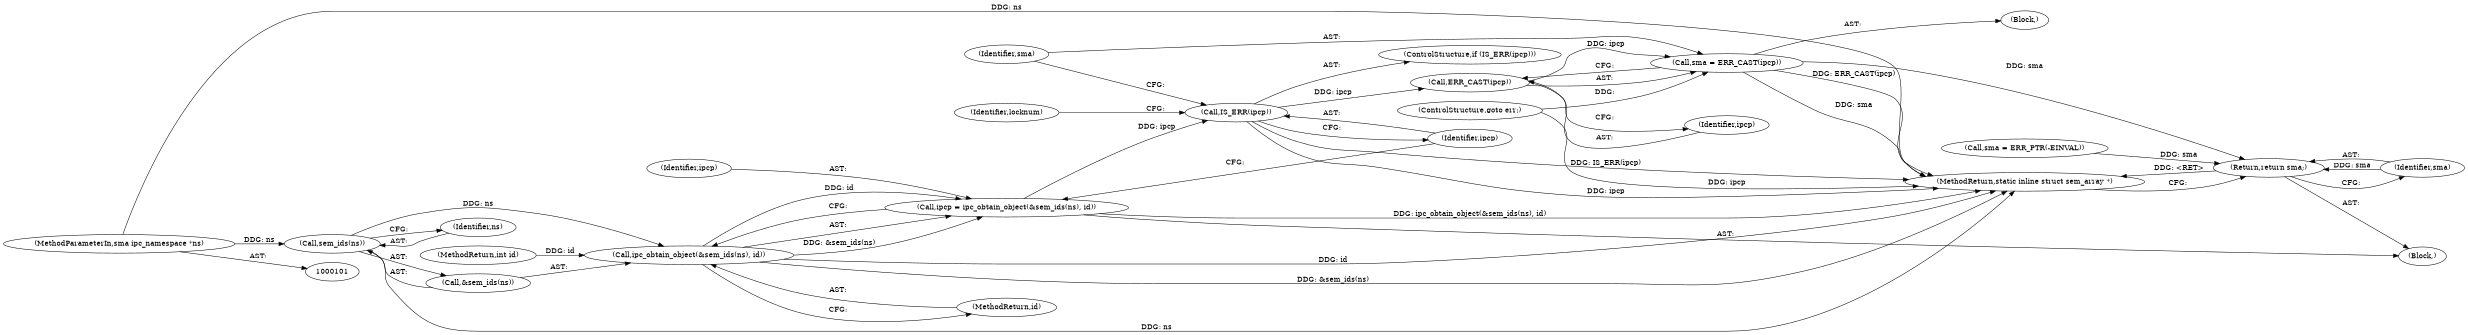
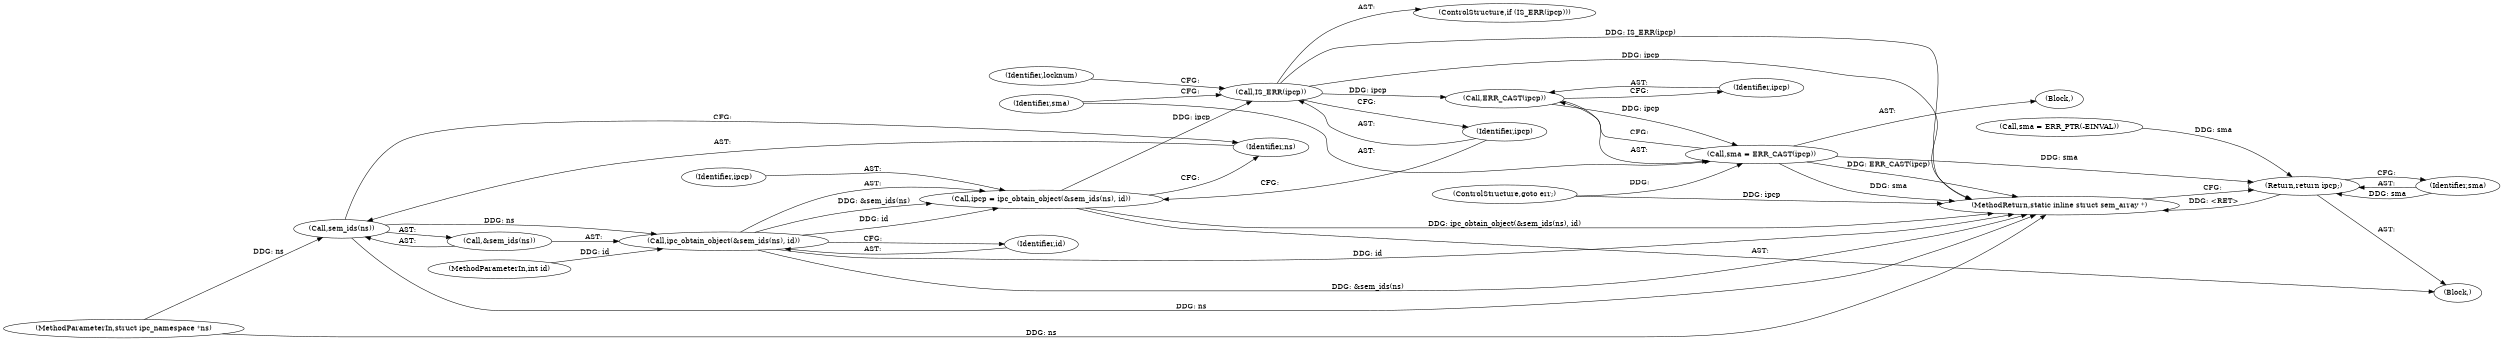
(2269, 168) -> (2304, 186)
(800, 220) -> (1204, 184)
(119, 244) -> (124, 329)
(478, 255) -> (499, 269)
(332, 272) -> none
(1007, 307) -> (1041, 244)
